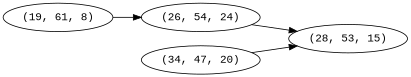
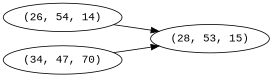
(58, 17) -> none
(201, 17) -> (63, 17)
(201, 60) -> (63, 60)
